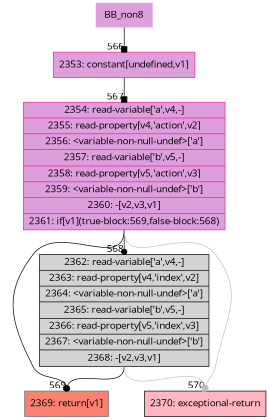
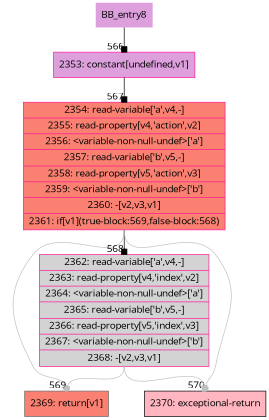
(124, 15) -> (124, 15)
(124, 166) -> (124, 166)
(124, 239) -> (124, 239)
(19, 278) -> (19, 278)
(124, 310) -> (124, 310)
(98, 379) -> (98, 379)
